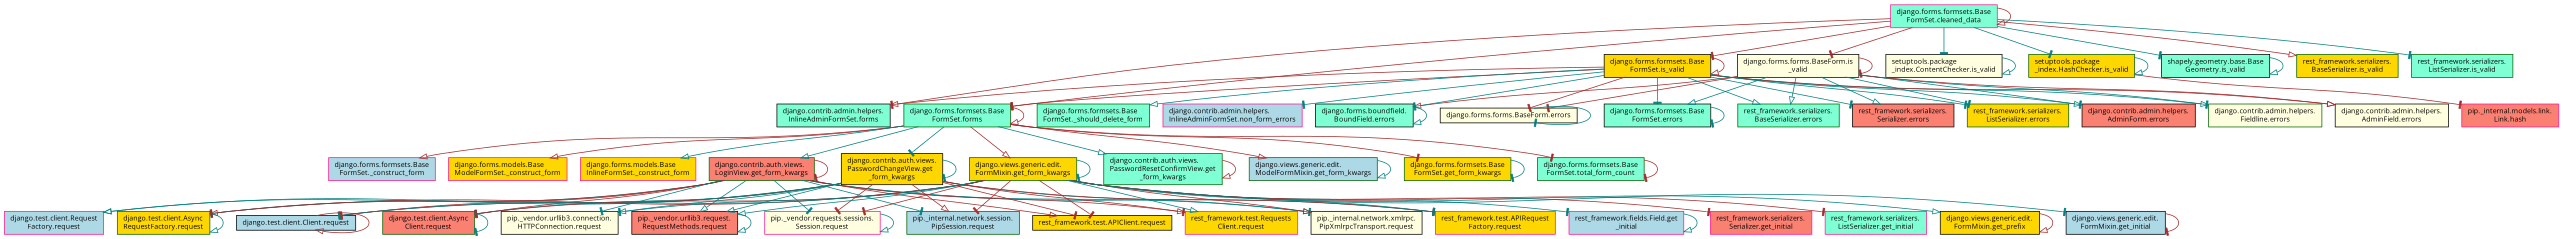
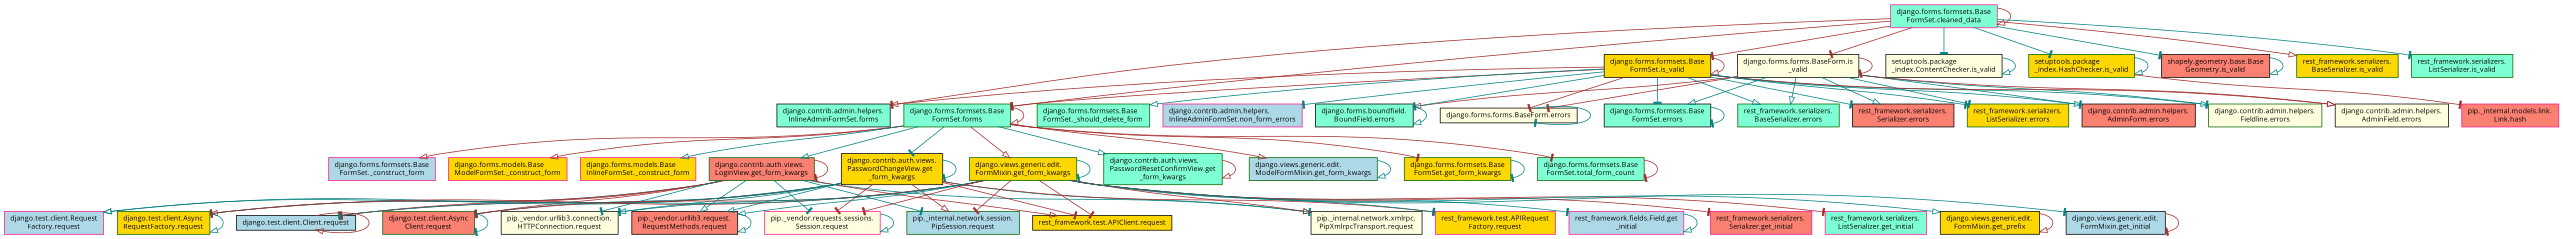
(2216, 66) -> (2216, 66)
(1119, 200) -> none
(1241, 223) -> none
